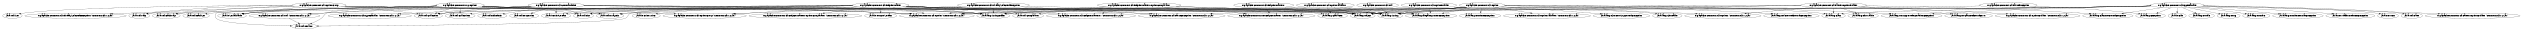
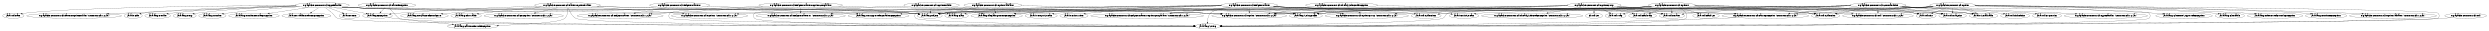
(460, 5) -> (1672, 5)
(1204, 9) -> (1479, 24)
(1236, 10) -> (1841, 11)
(1371, 10) -> none
(1834, 10) -> (489, 8)
(2143, 10) -> (419, 21)
(12, 16) -> (1594, 16)
(1028, 16) -> none
(1271, 16) -> (620, 16)
(1333, 16) -> none
(2038, 16) -> (524, 16)
(294, 21) -> (1637, 10)
